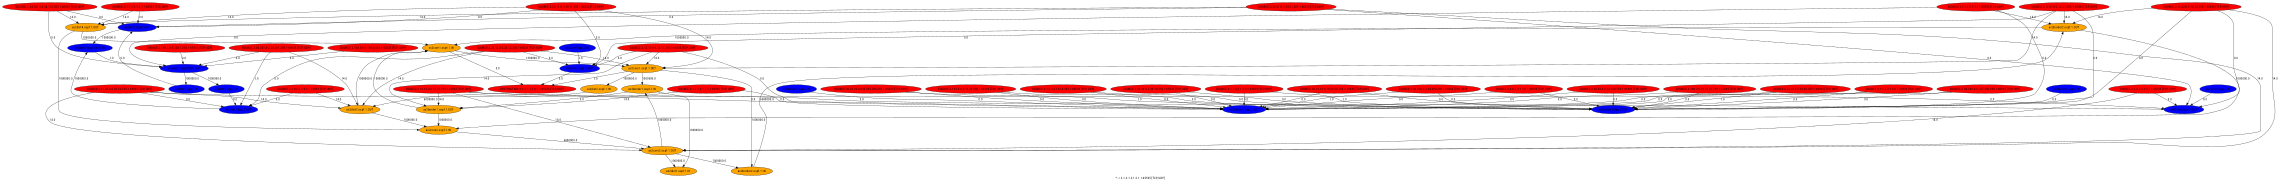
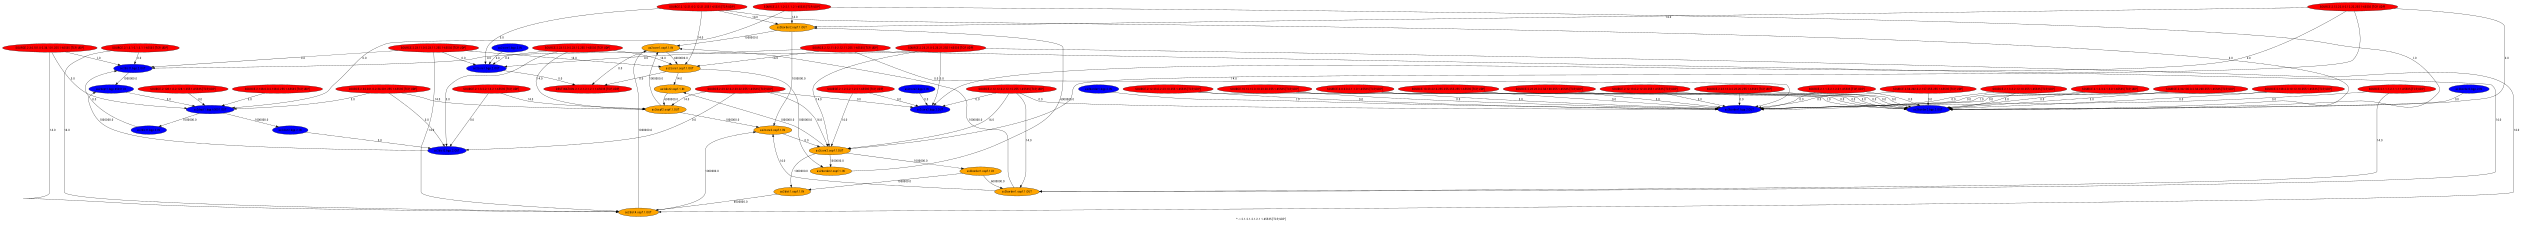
(533, 58) -> (681, 58)
(642, 78) -> none
(630, 79) -> (679, 79)
(582, 99) -> (998, 181)
(360, 110) -> (666, 110)
none -> (758, 114)
(445, 120) -> (783, 161)
(570, 140) -> (807, 140)
none -> (718, 203)
